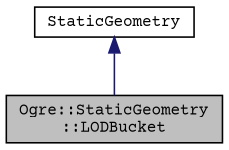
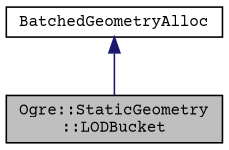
(114, 22) -> (114, 22)
